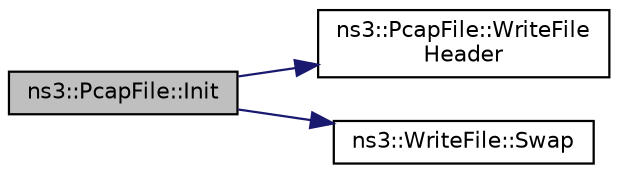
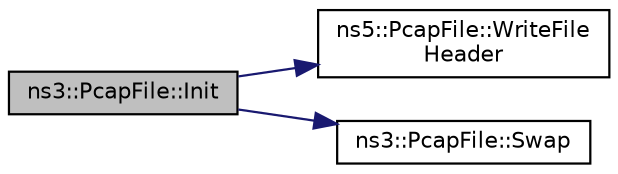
(464, 44) -> (464, 44)
(464, 142) -> (464, 142)
